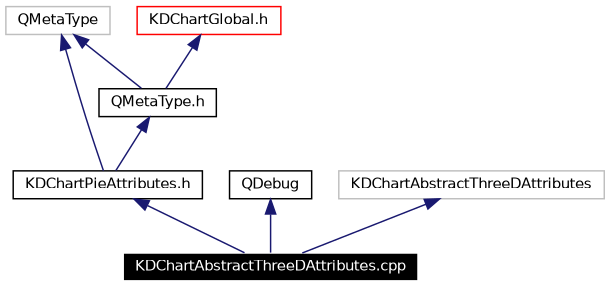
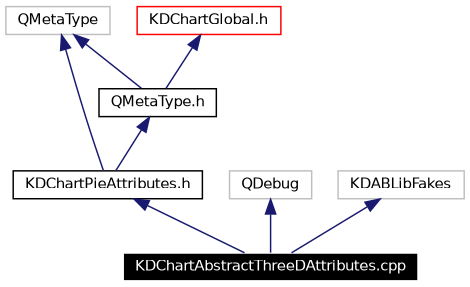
(271, 185) -> (271, 185)
(472, 185) -> (401, 185)
